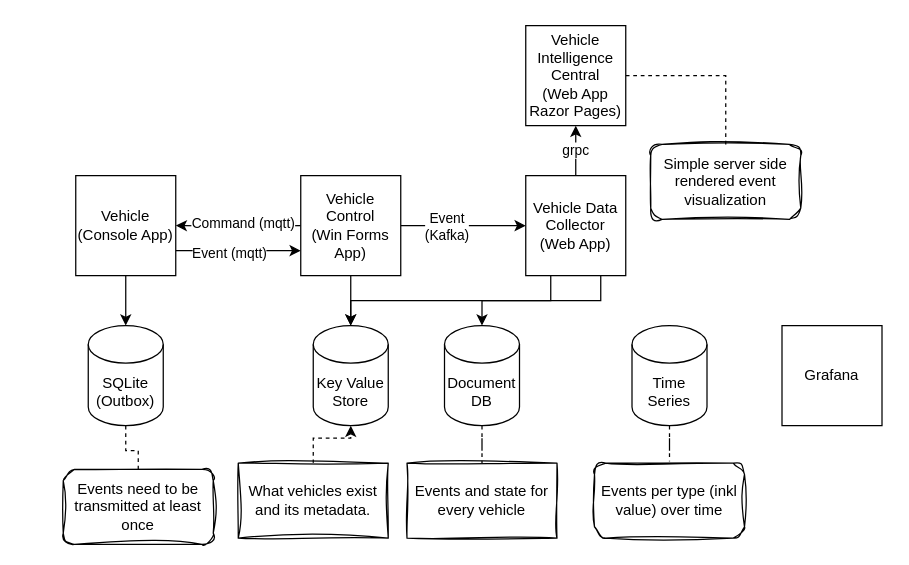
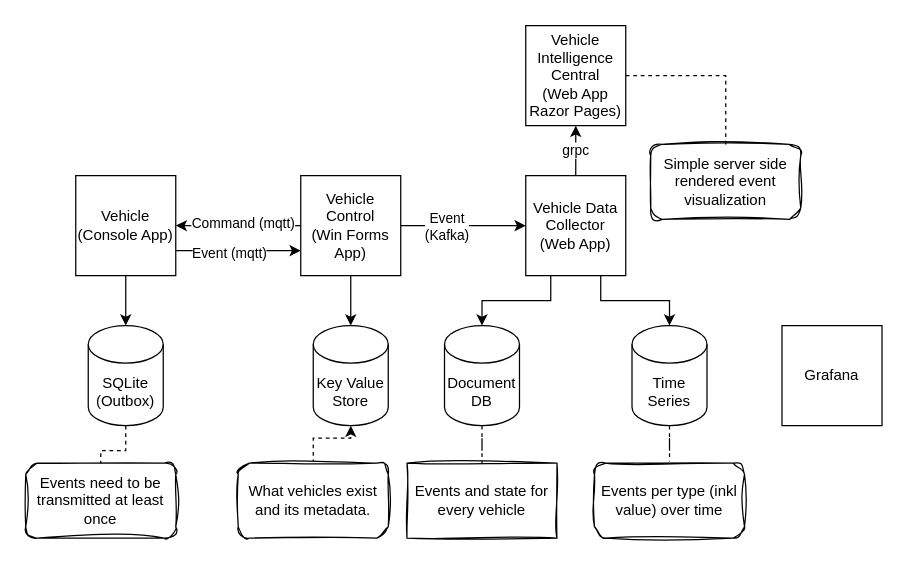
(416, 301) -> (642, 301)
(313, 501) -> (313, 501)
(138, 507) -> (101, 501)
